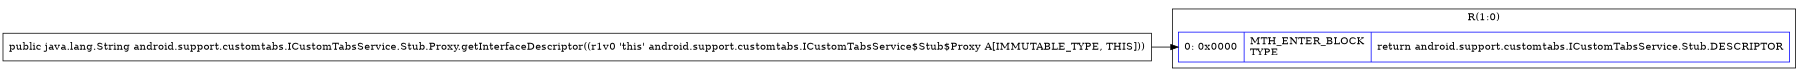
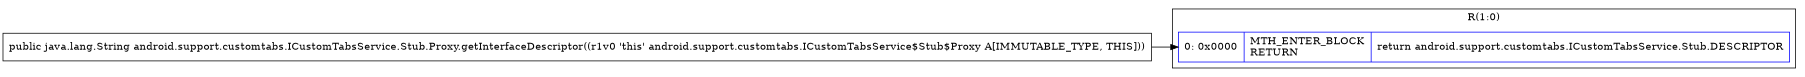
(1265, 52) -> (1274, 52)
